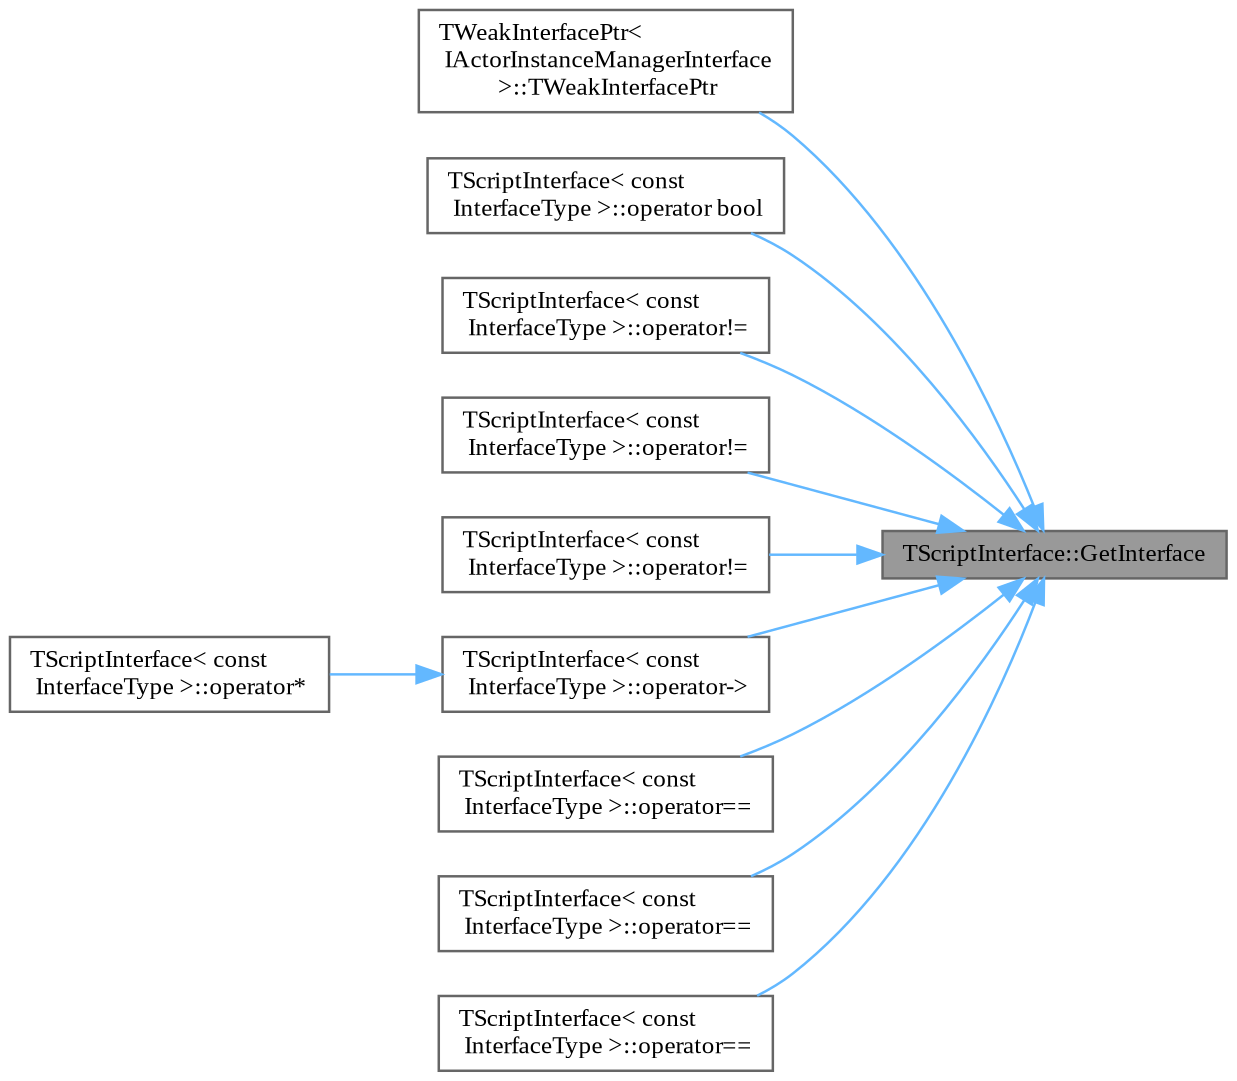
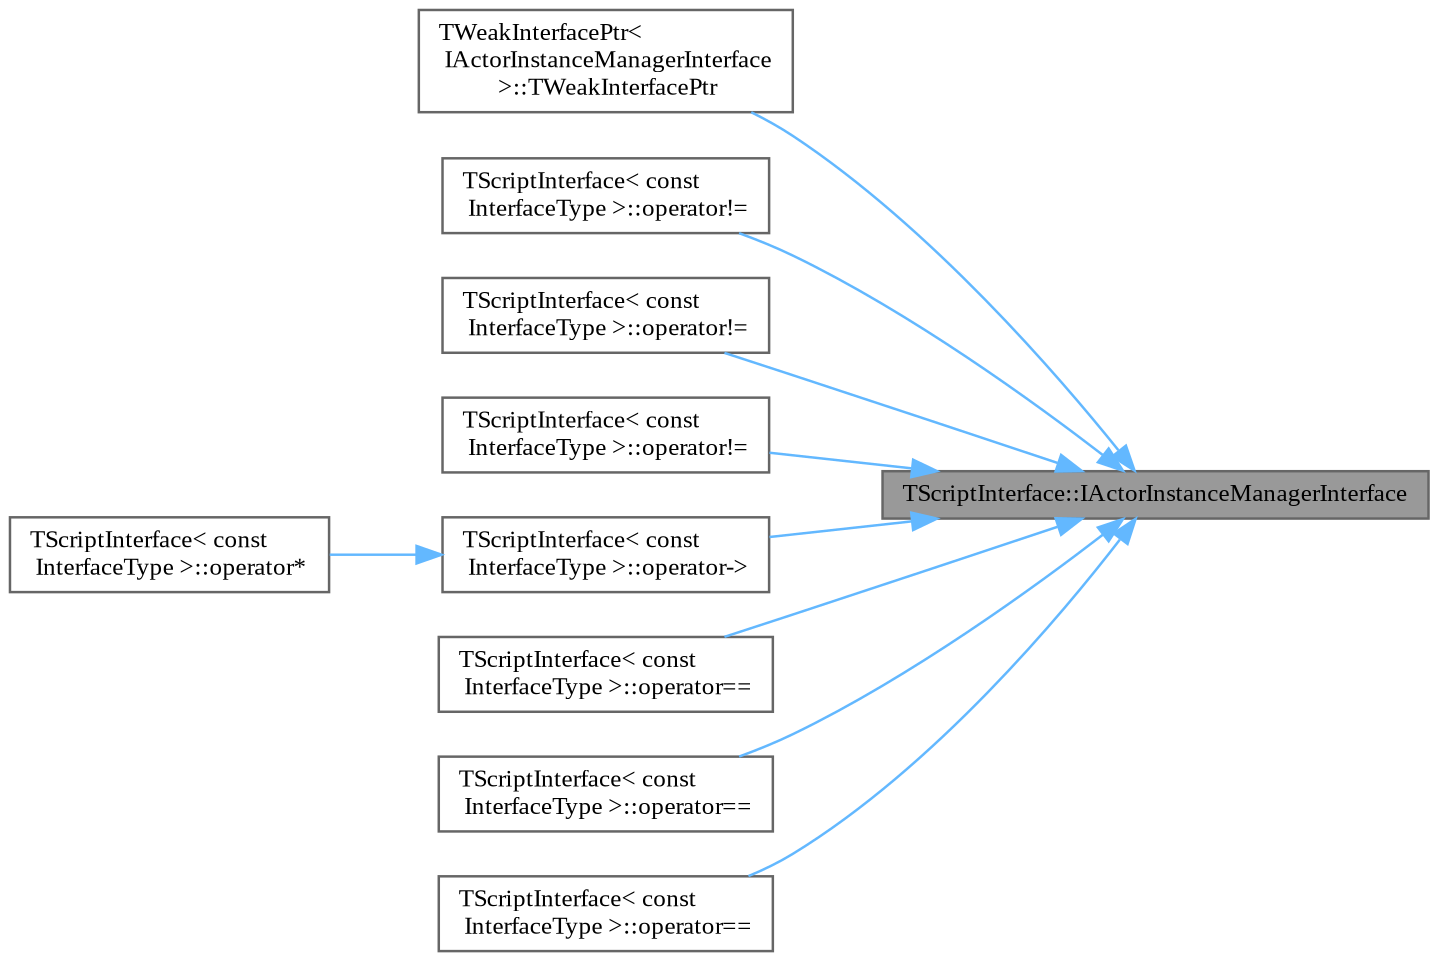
(606, 196) -> none
(1055, 555) -> (1156, 495)
